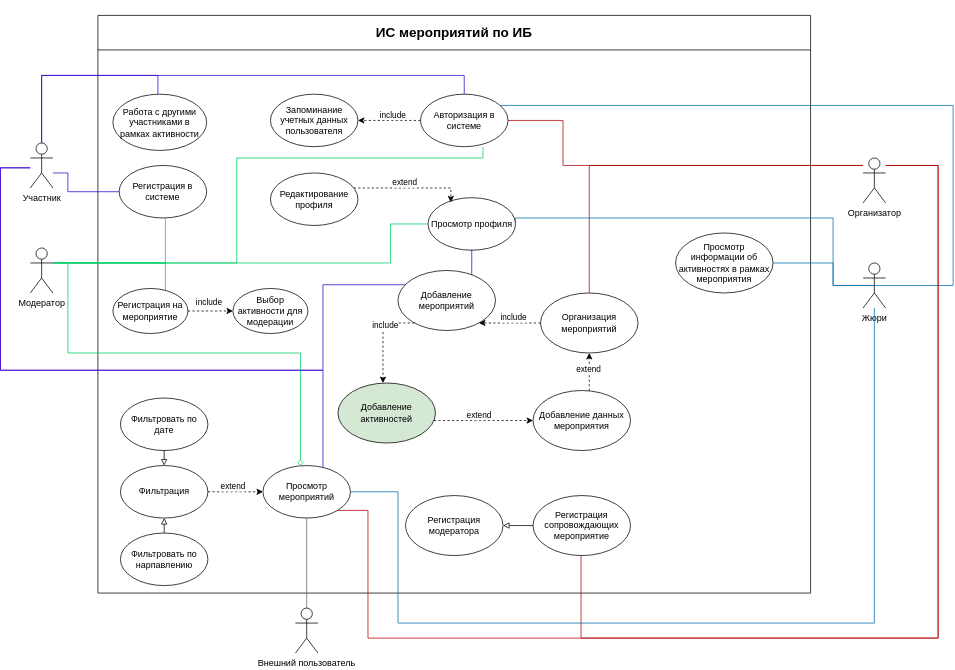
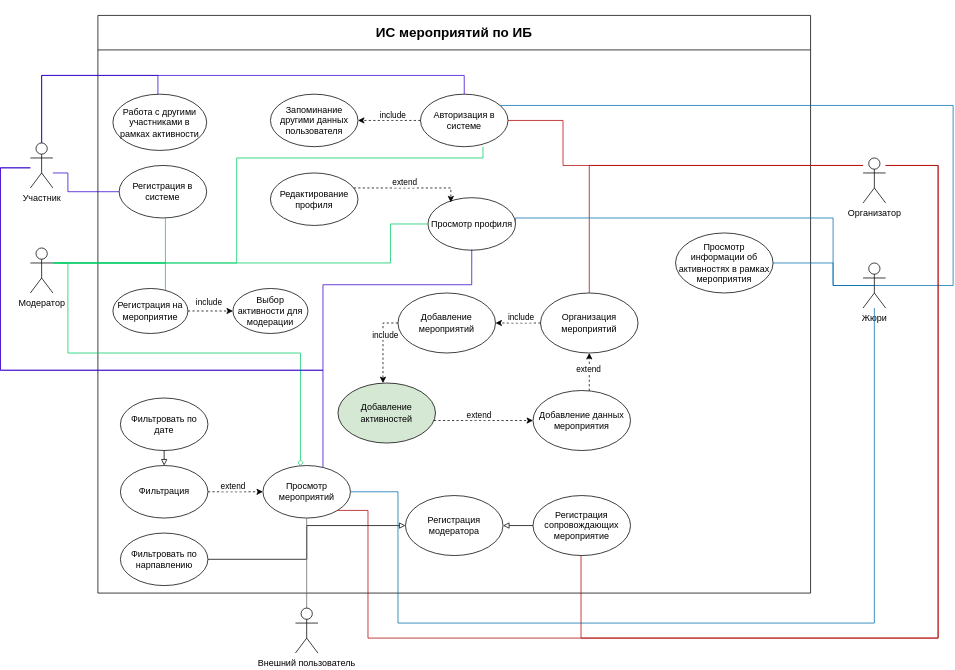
(314, 120) -> (314, 120)
(447, 300) -> (447, 323)
(164, 528) -> (255, 559)
